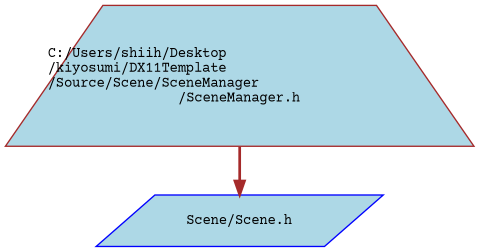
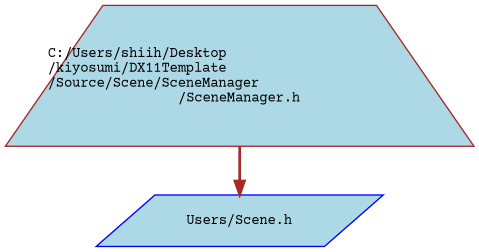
(240, 221) -> (240, 221)
